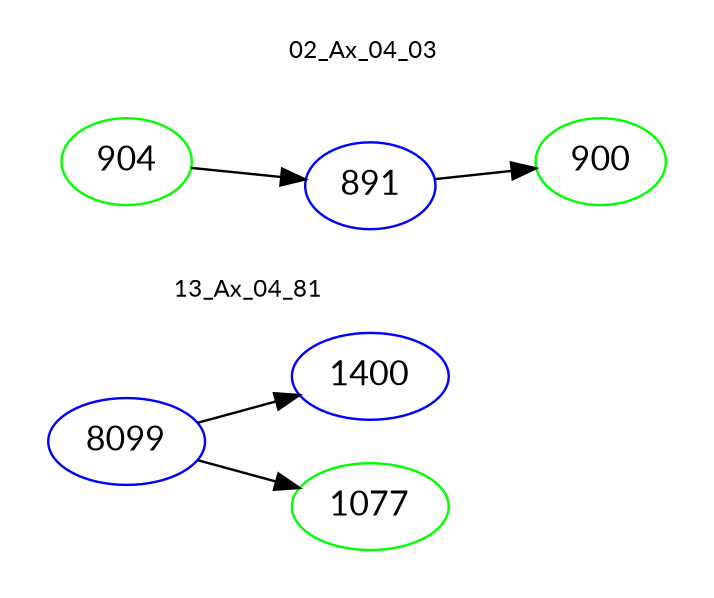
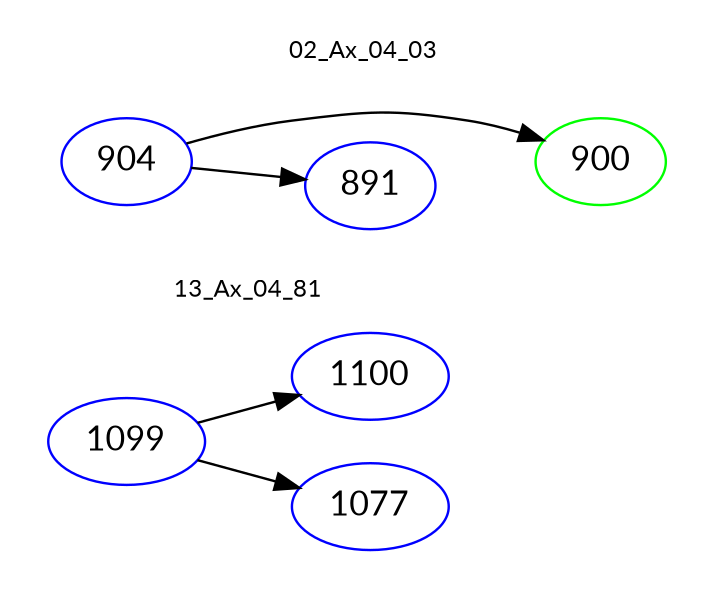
(127, 162) -> (127, 162)
(473, 175) -> (353, 114)
(370, 376) -> (370, 376)
(127, 441) -> (127, 441)
(370, 507) -> (370, 507)
